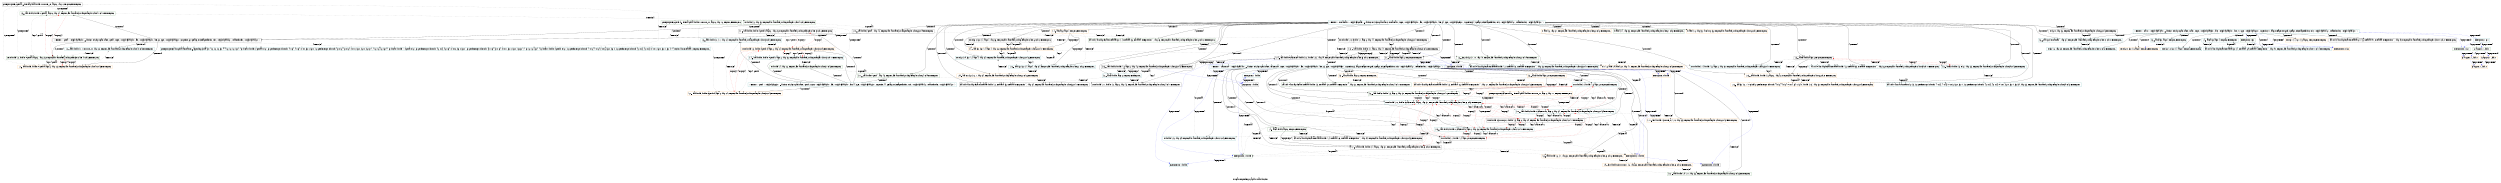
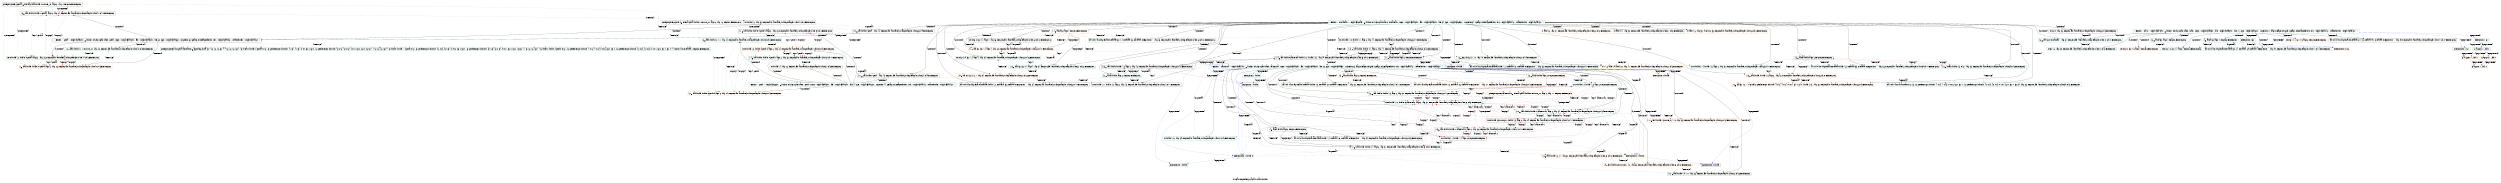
(1243, 81) -> (1255, 80)
